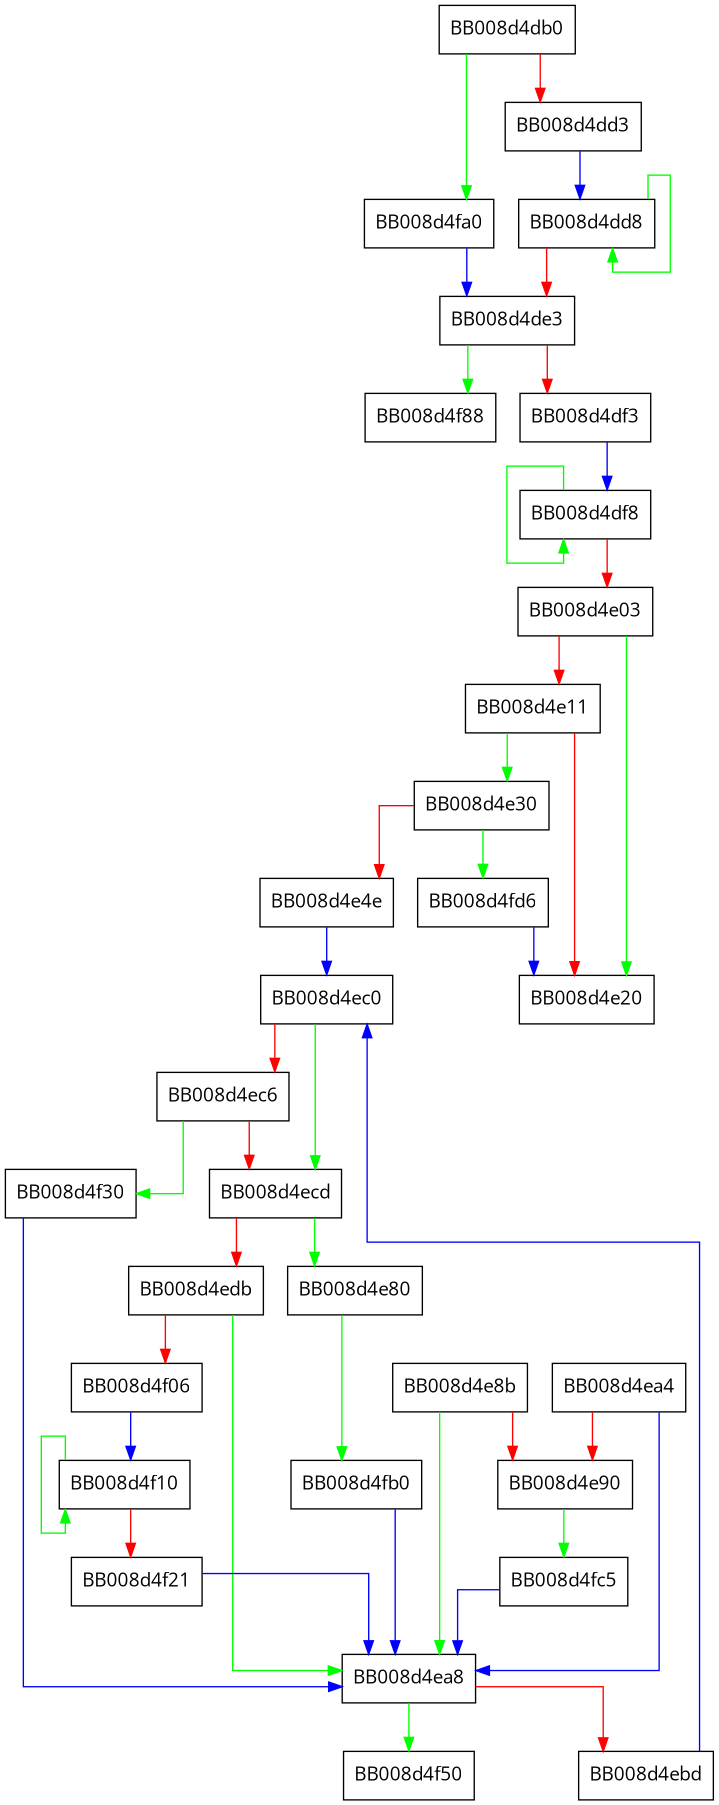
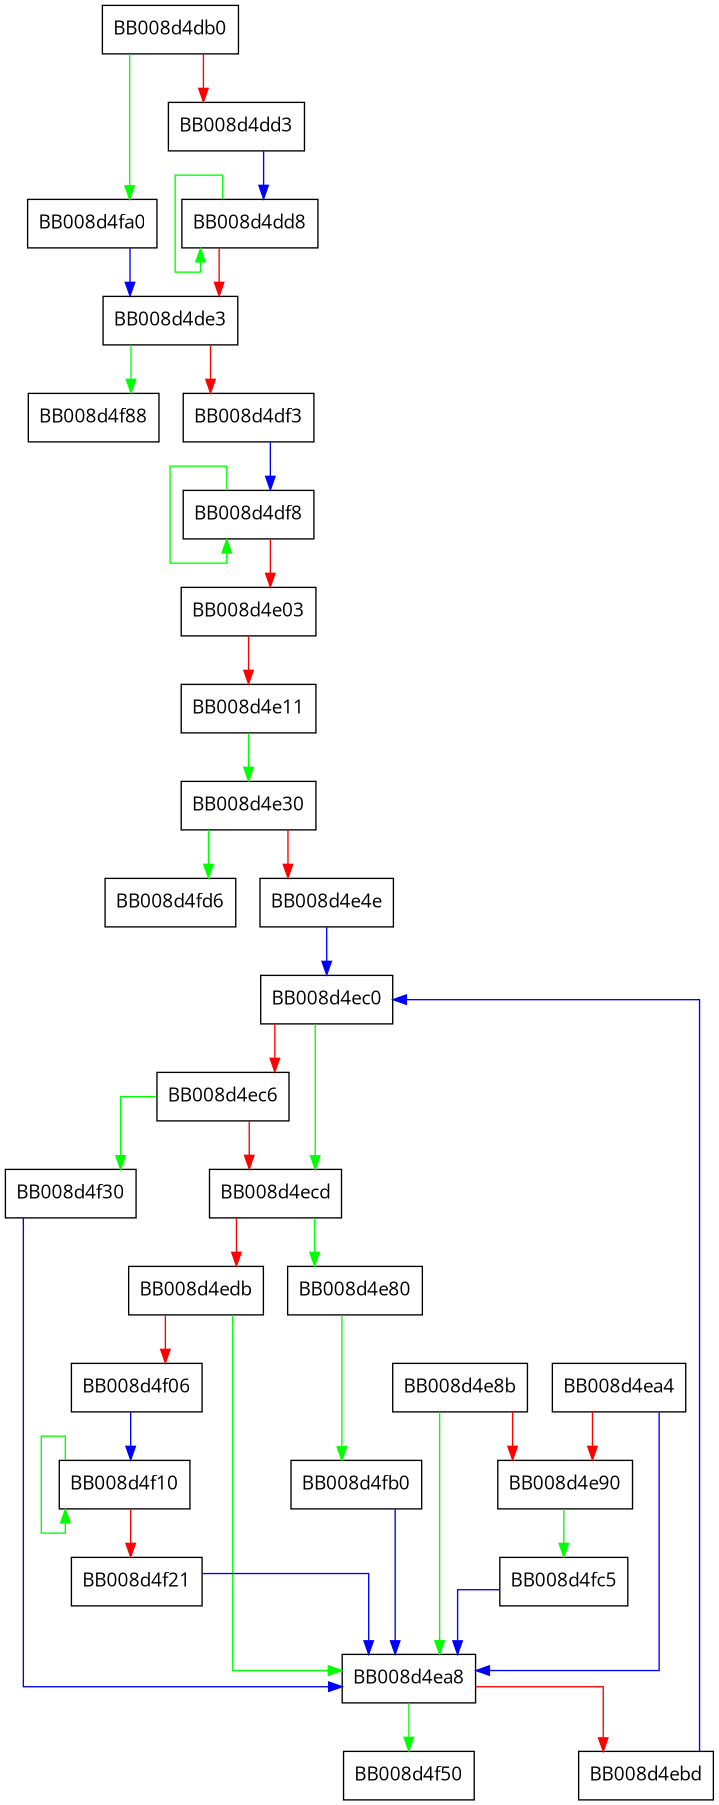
(587, 1000) -> none
